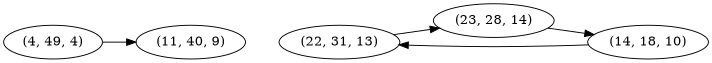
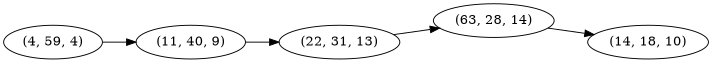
(494, 21) -> (494, 21)
(53, 42) -> (53, 42)
(499, 47) -> (258, 42)
